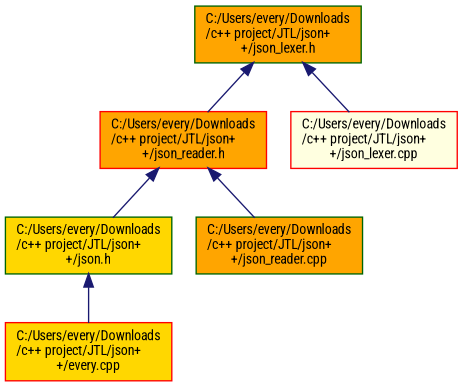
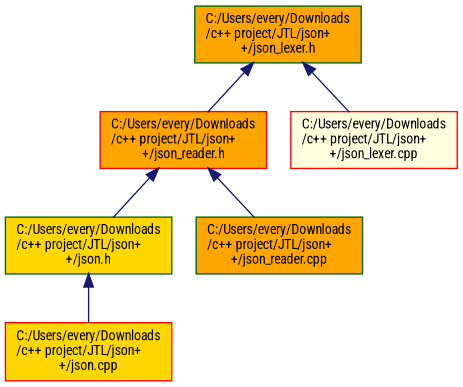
(89, 352) -> (89, 352)
